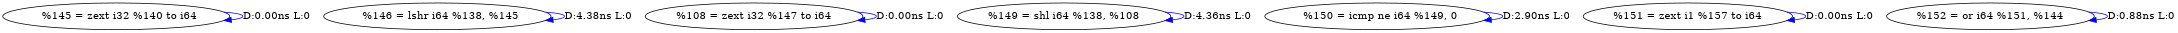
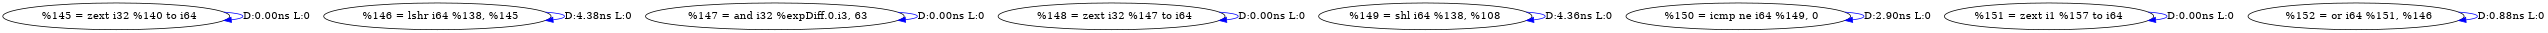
(754, 16) -> (1112, 16)
none -> (775, 16)
(1990, 16) -> (2356, 16)
